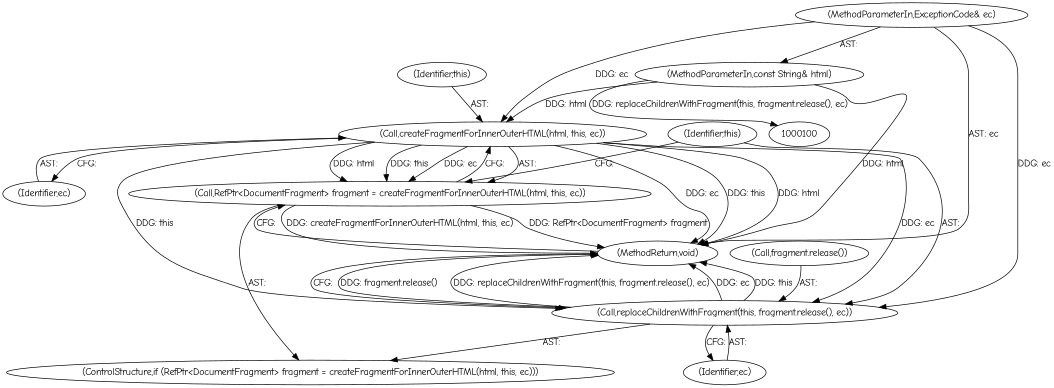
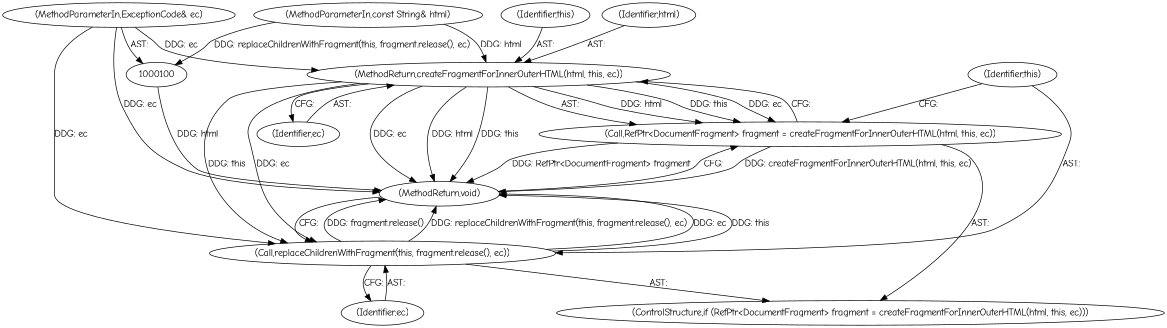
none -> (649, 15)
(834, 44) -> (127, 44)
(493, 134) -> (489, 75)
(984, 134) -> (140, 104)
(860, 163) -> (194, 166)
(799, 253) -> none
